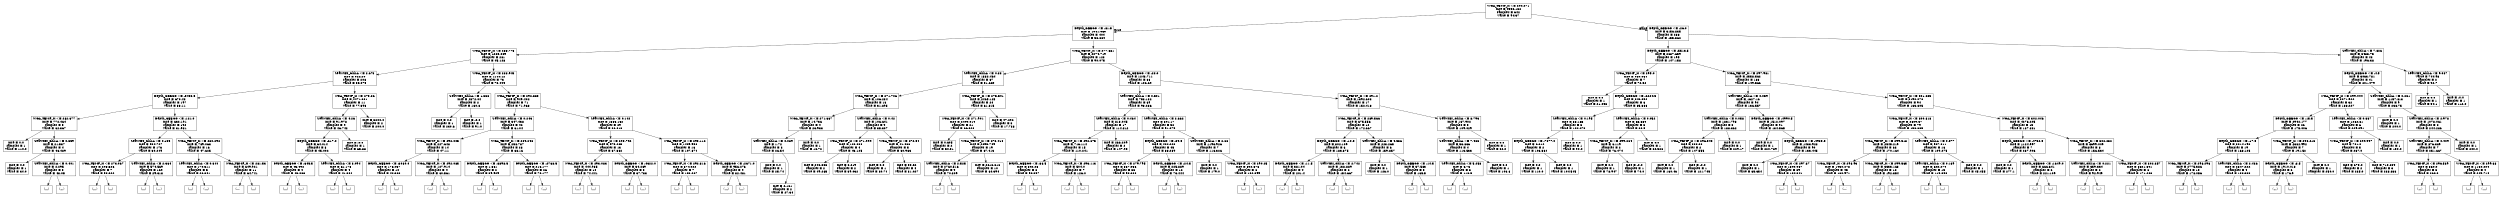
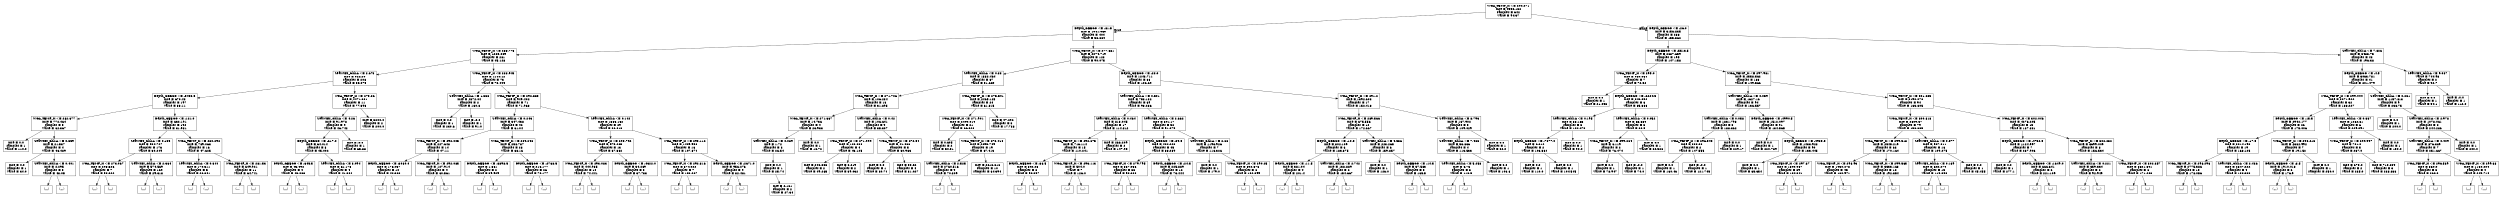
(789, 167) -> (777, 178)
(987, 169) -> (987, 169)
(1075, 169) -> (1075, 169)
